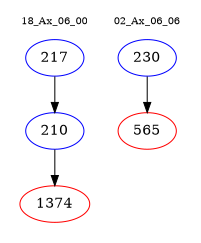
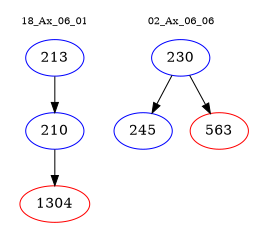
(55, 22) -> (55, 22)
(55, 58) -> (55, 58)
none -> (143, 131)
(147, 131) -> (219, 131)
(55, 204) -> (55, 204)
